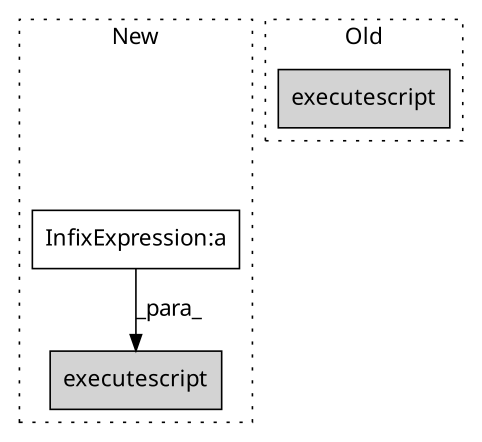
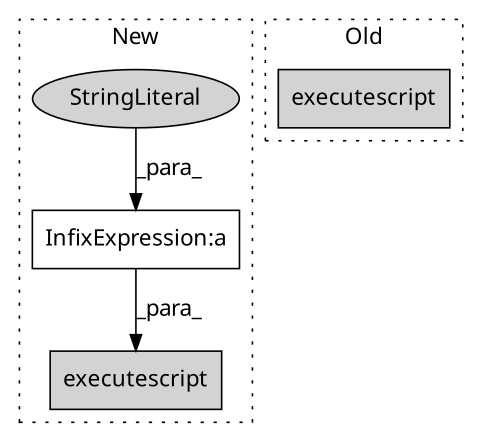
none -> (136, 99)
